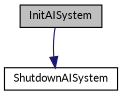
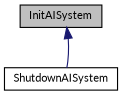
(54, 42) -> (68, 53)
